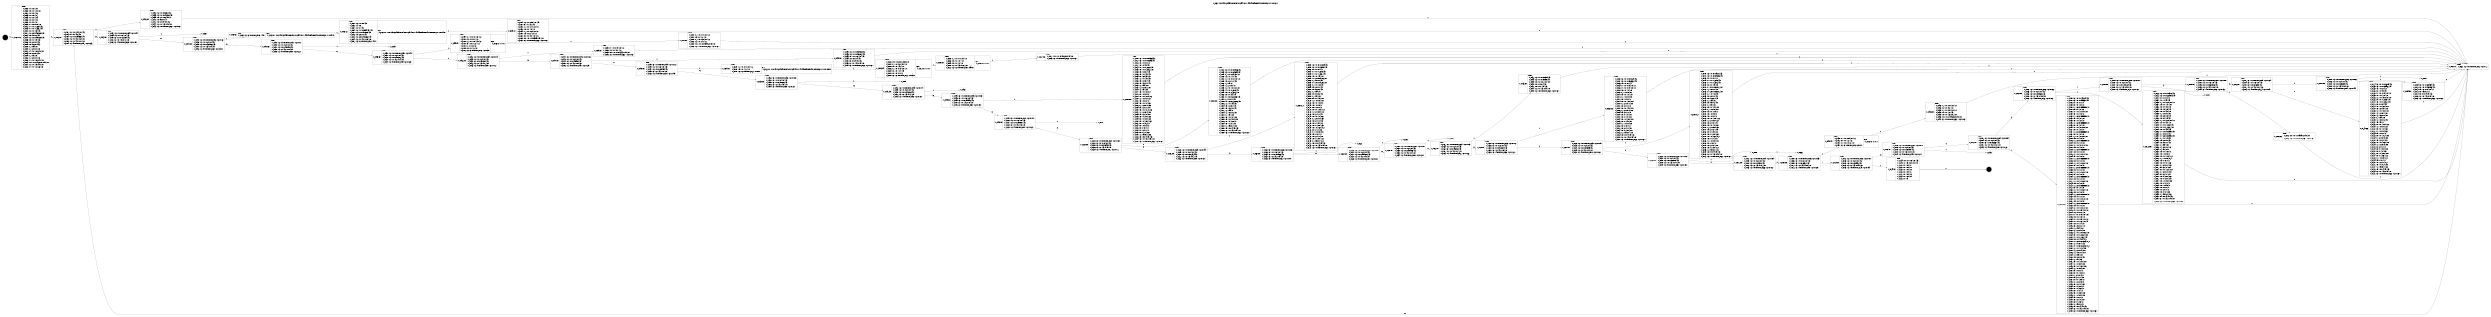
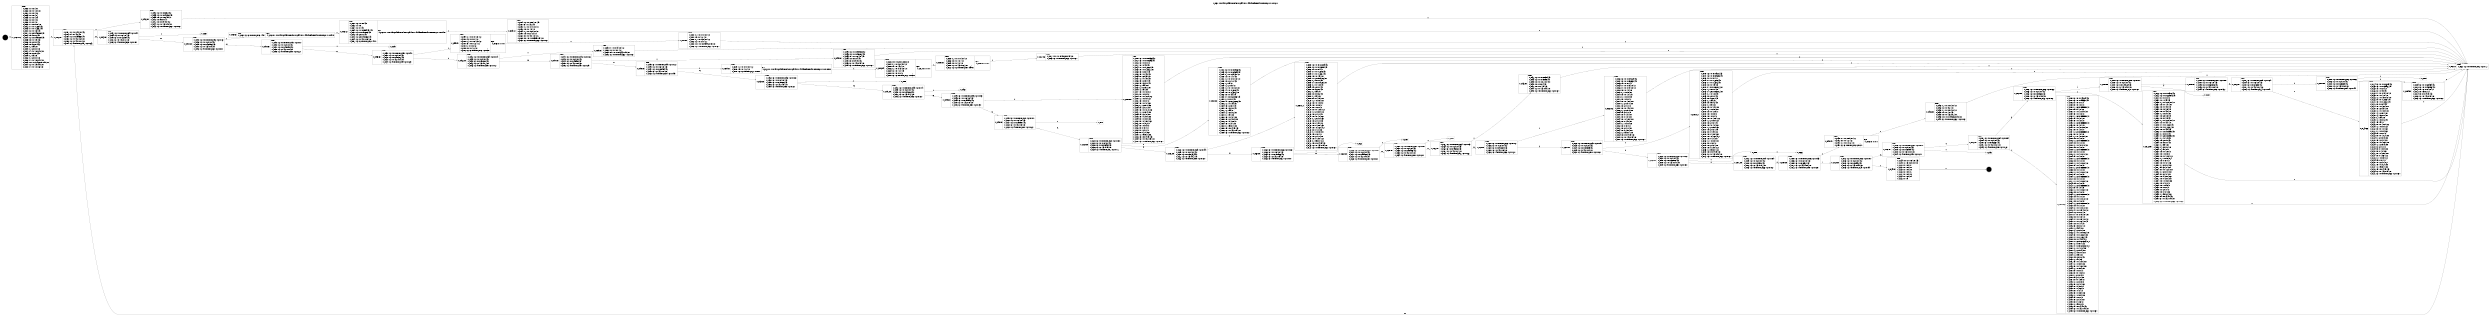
(2294, 137) -> none
